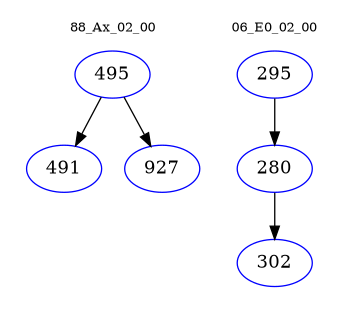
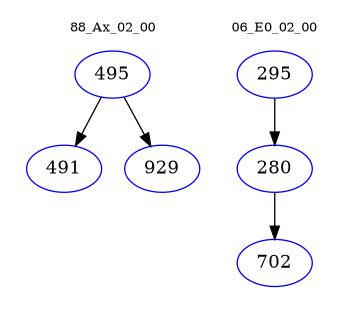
(162, 169) -> (162, 169)
(275, 263) -> (275, 263)
